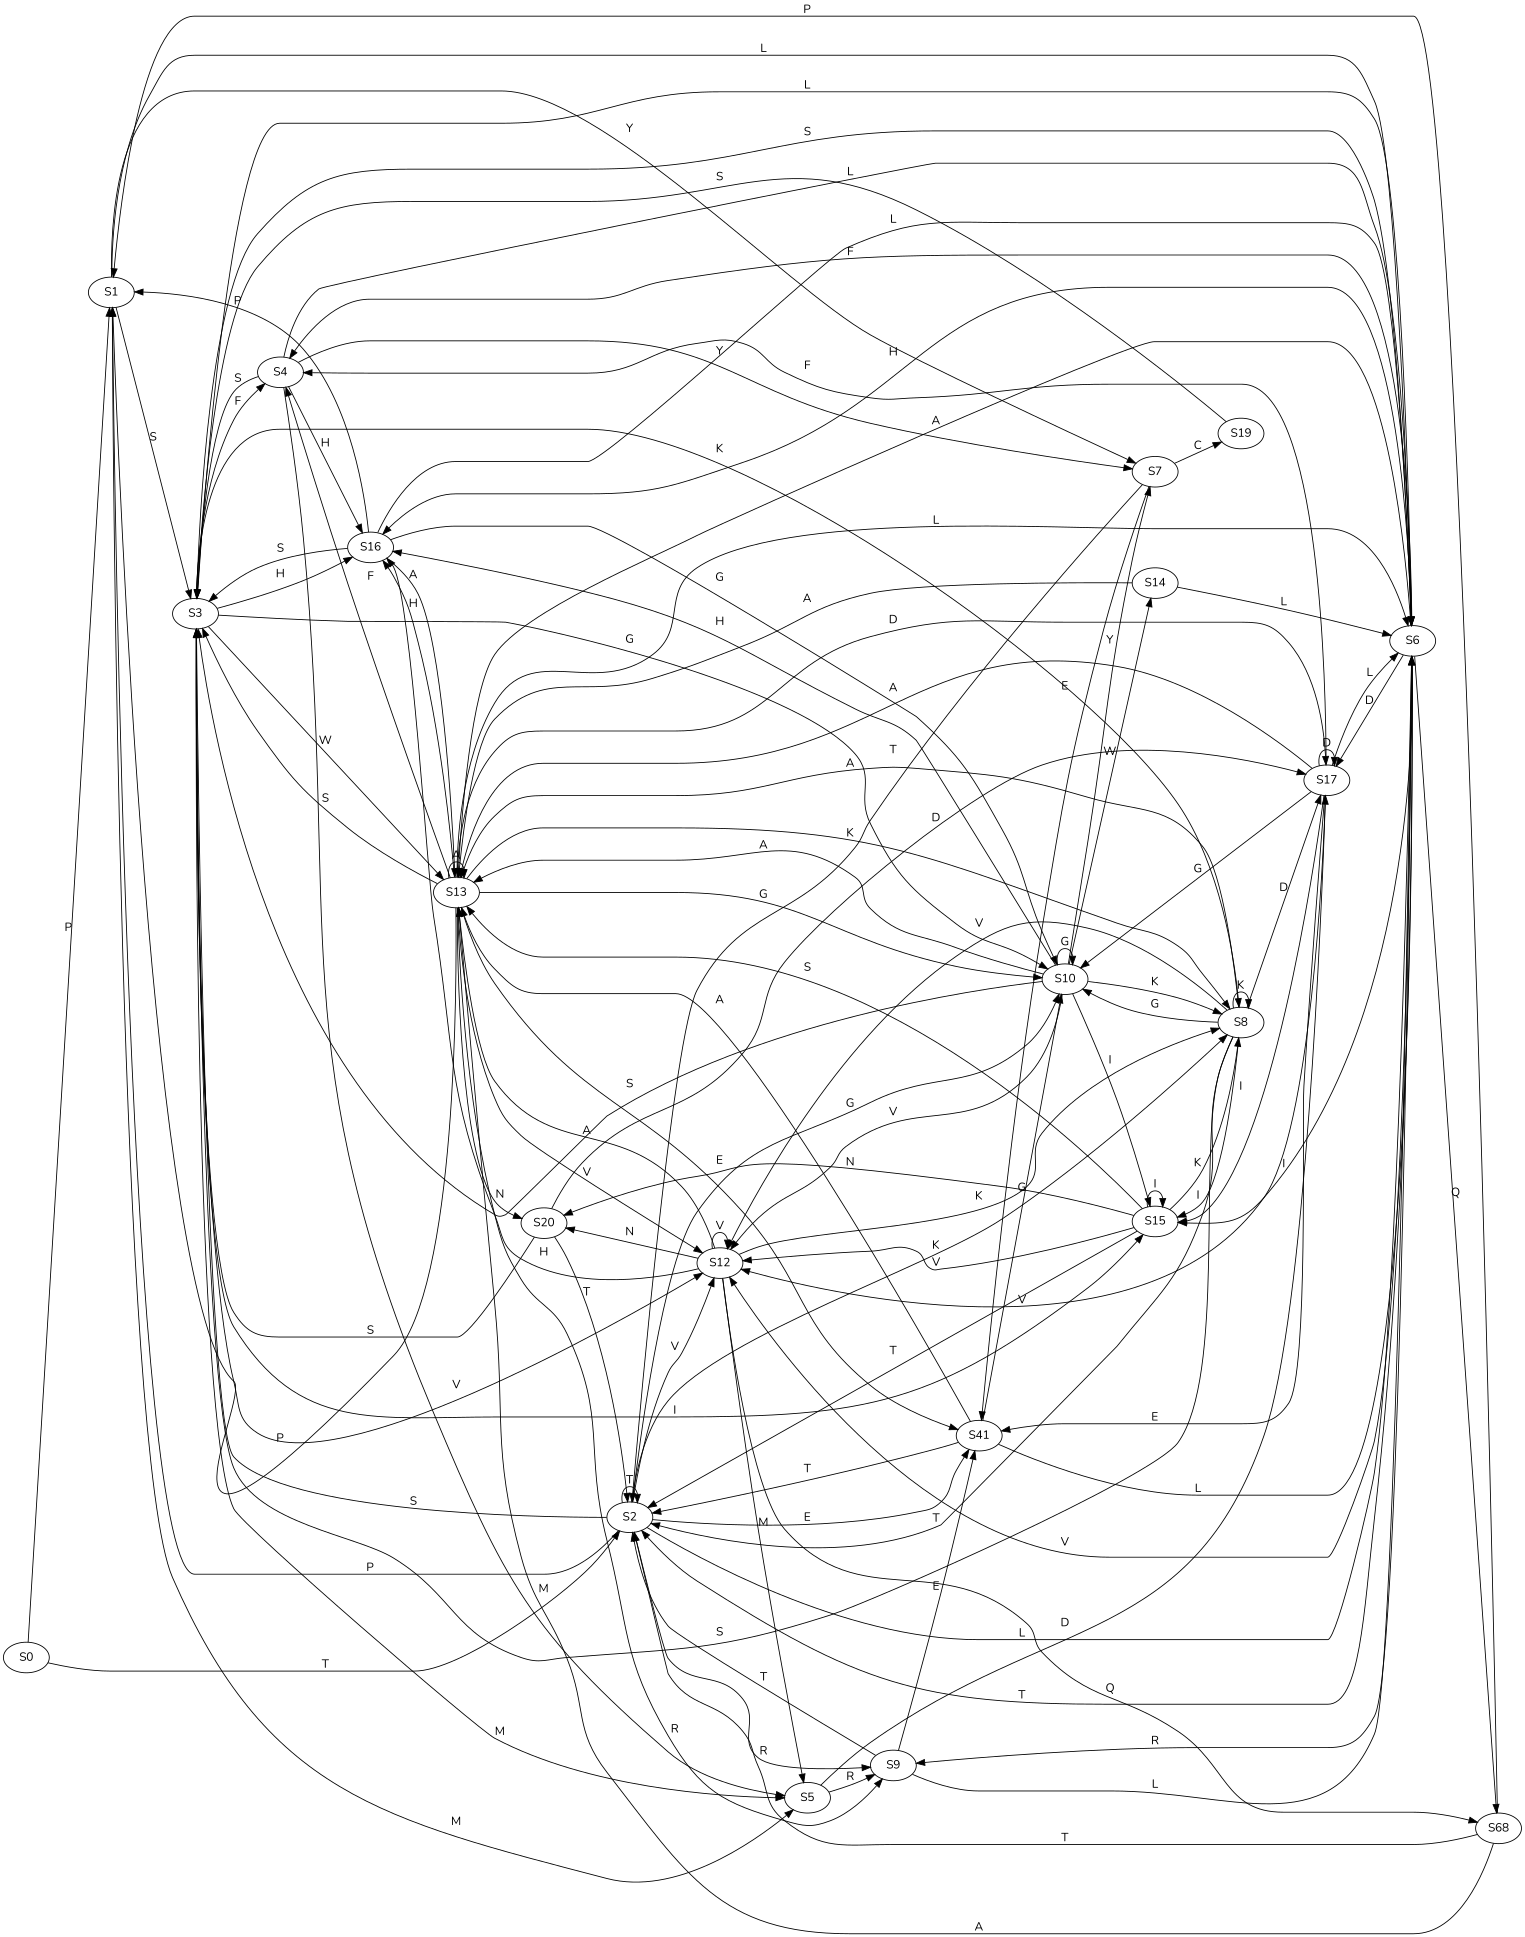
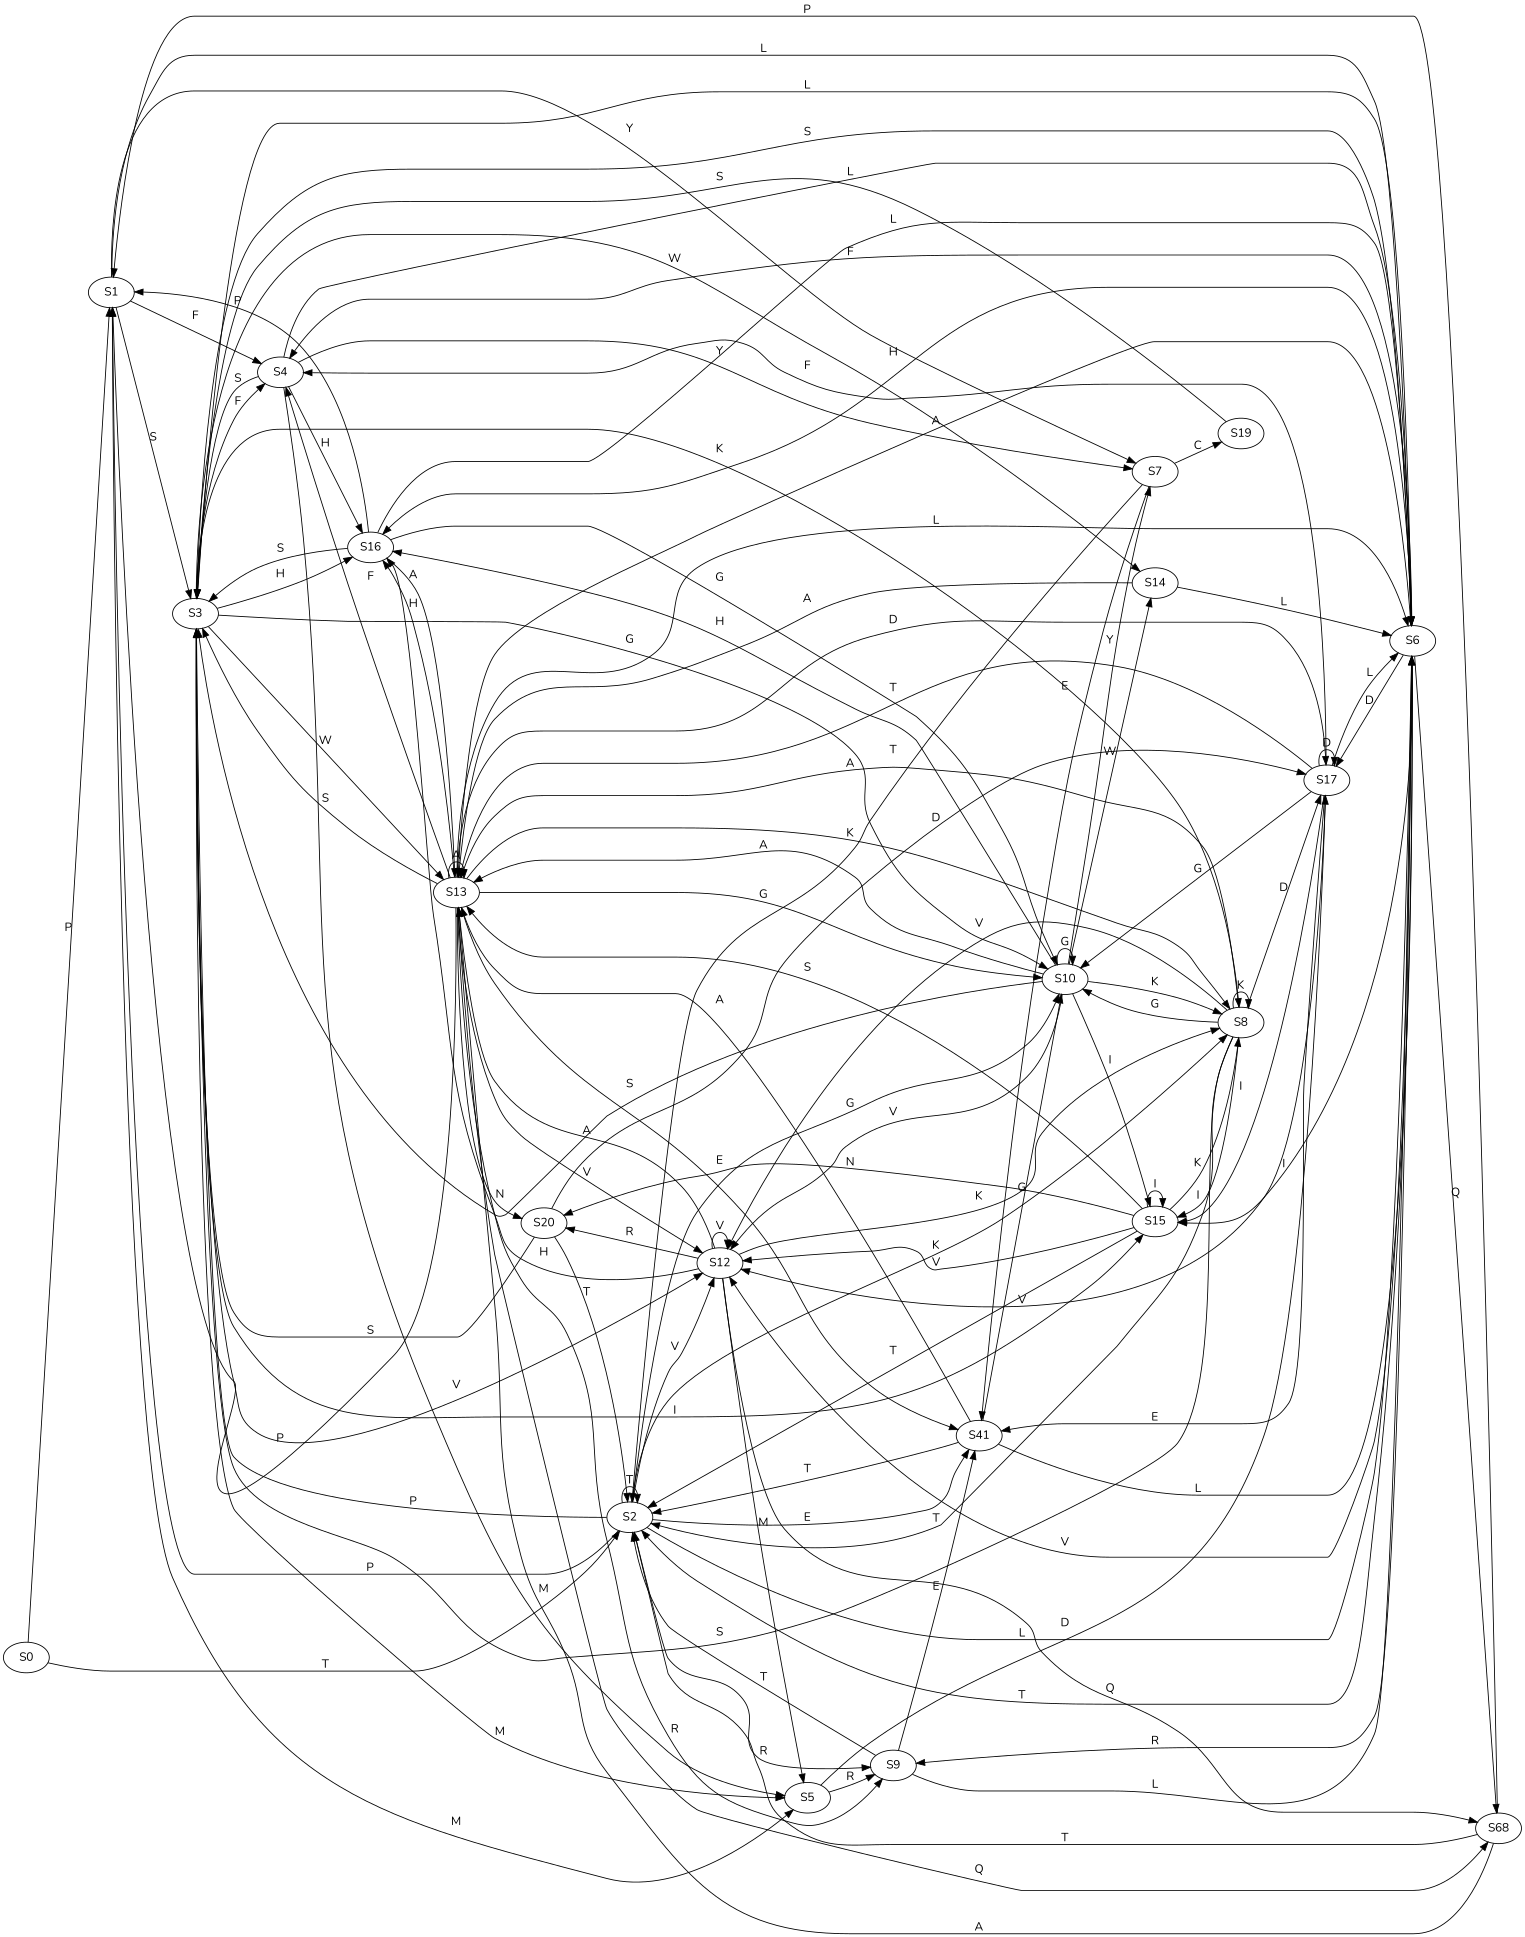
none -> (578, 240)
none -> (192, 331)
(893, 688) -> (893, 688)
(630, 1232) -> (630, 1232)
(414, 1502) -> (414, 1502)
none -> (645, 1761)
